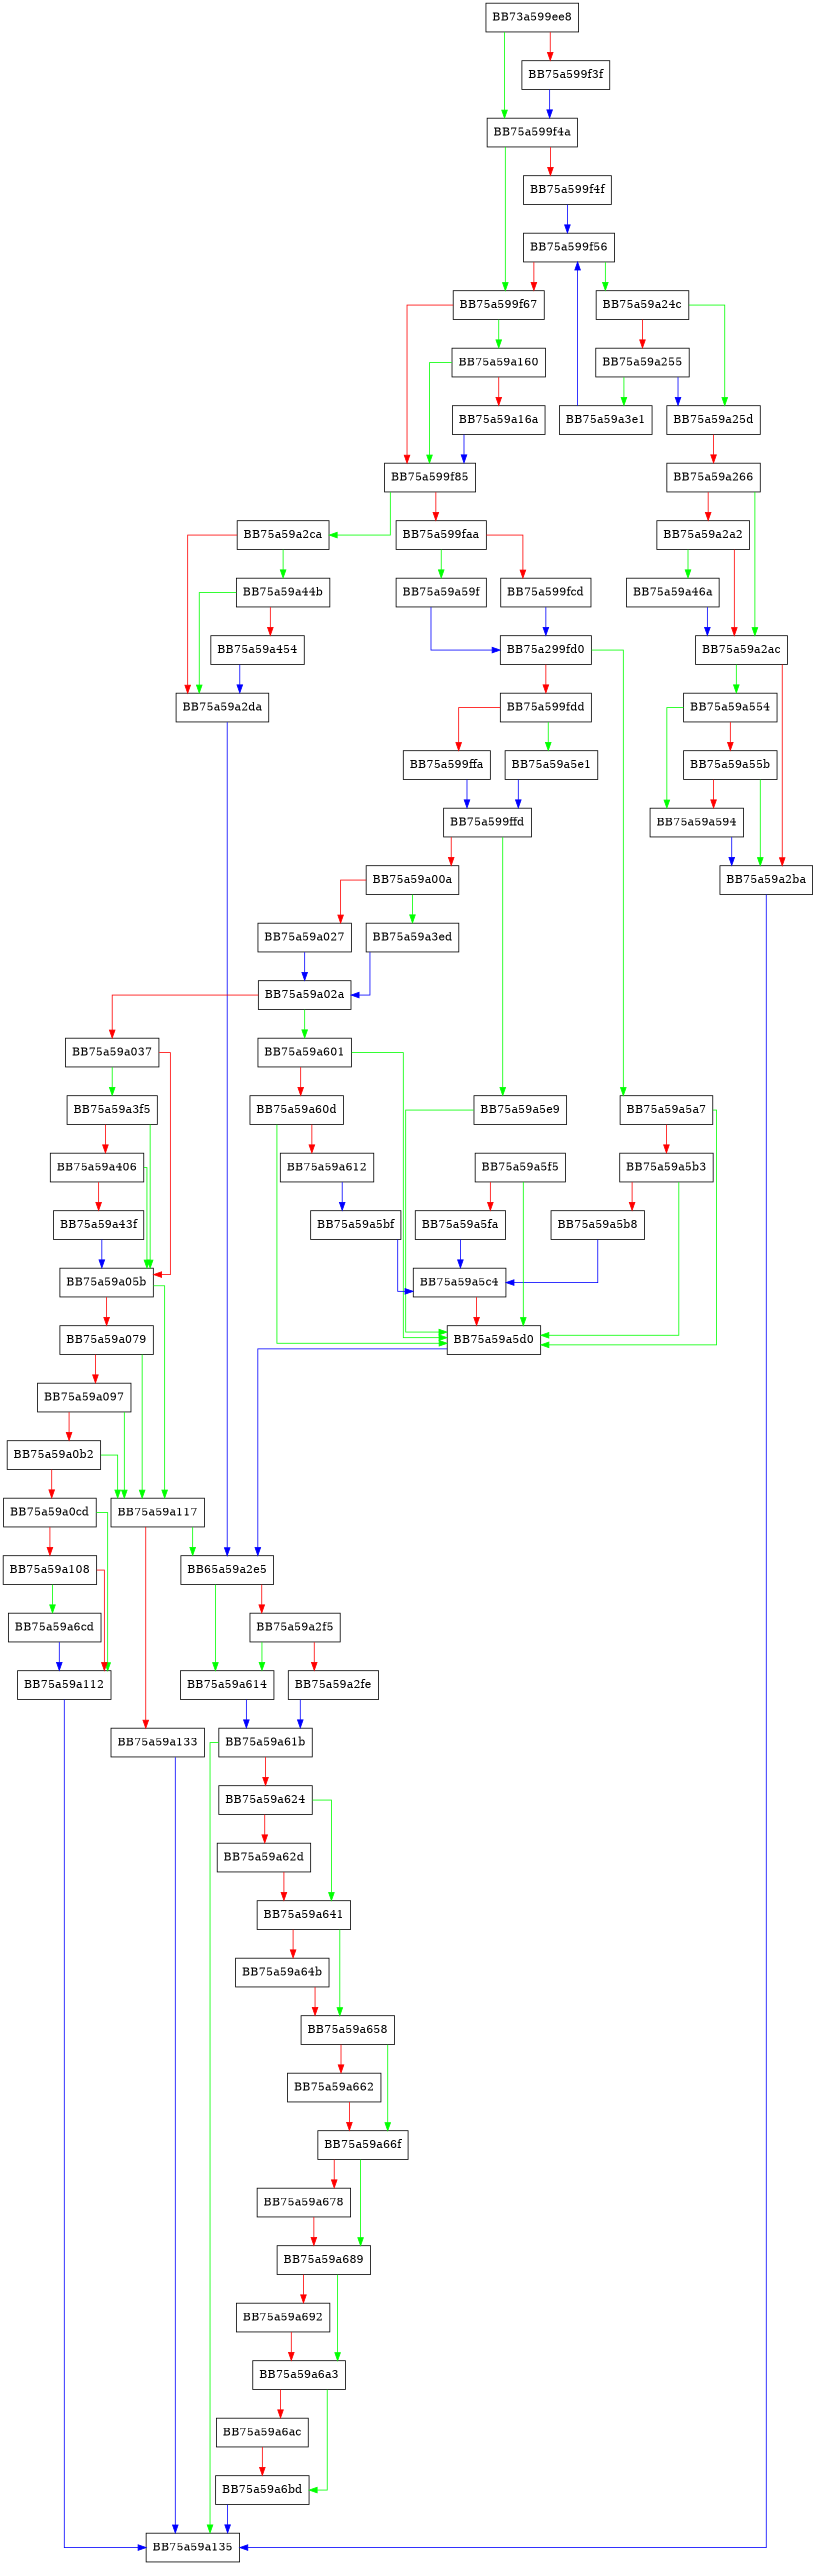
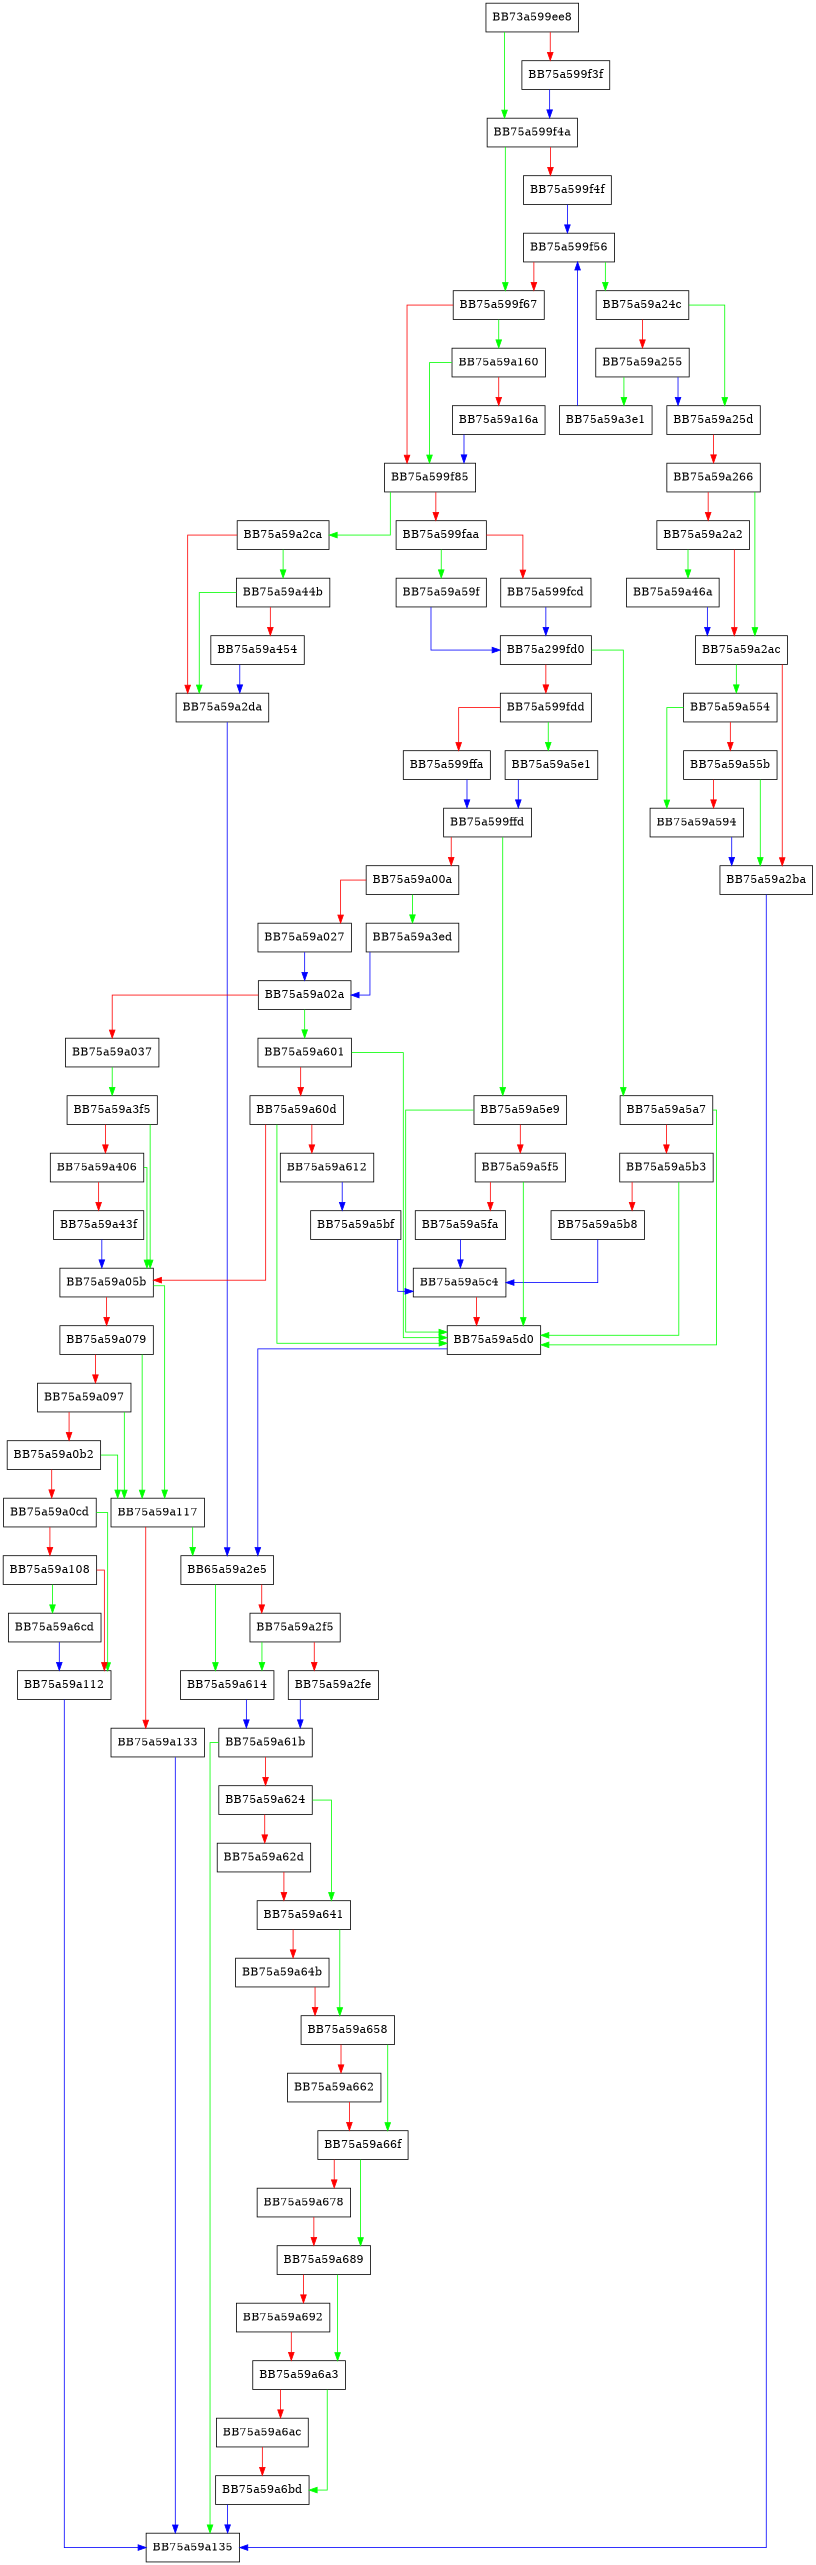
none -> (520, 1135)
(170, 1162) -> (266, 1254)
